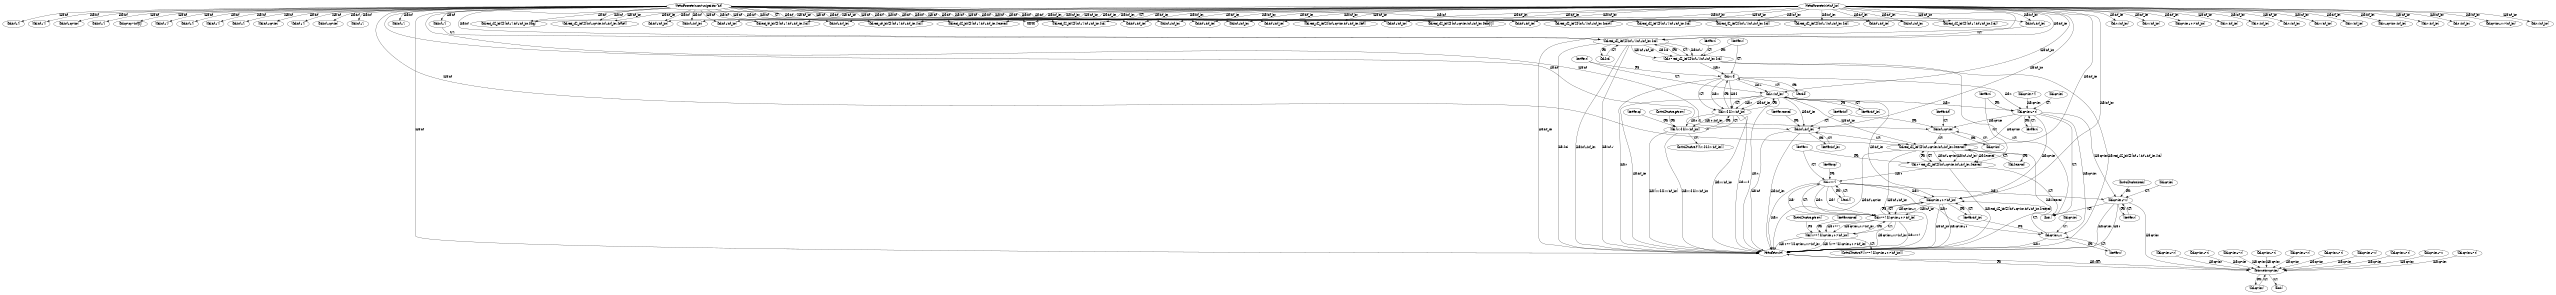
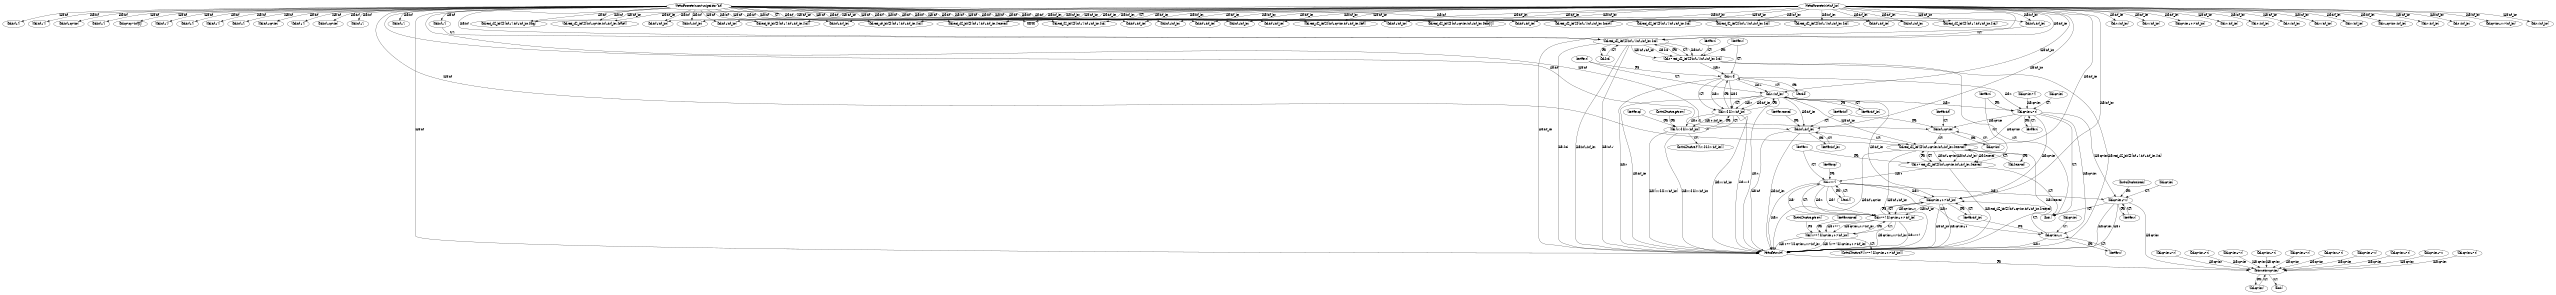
(2019, 261) -> none
